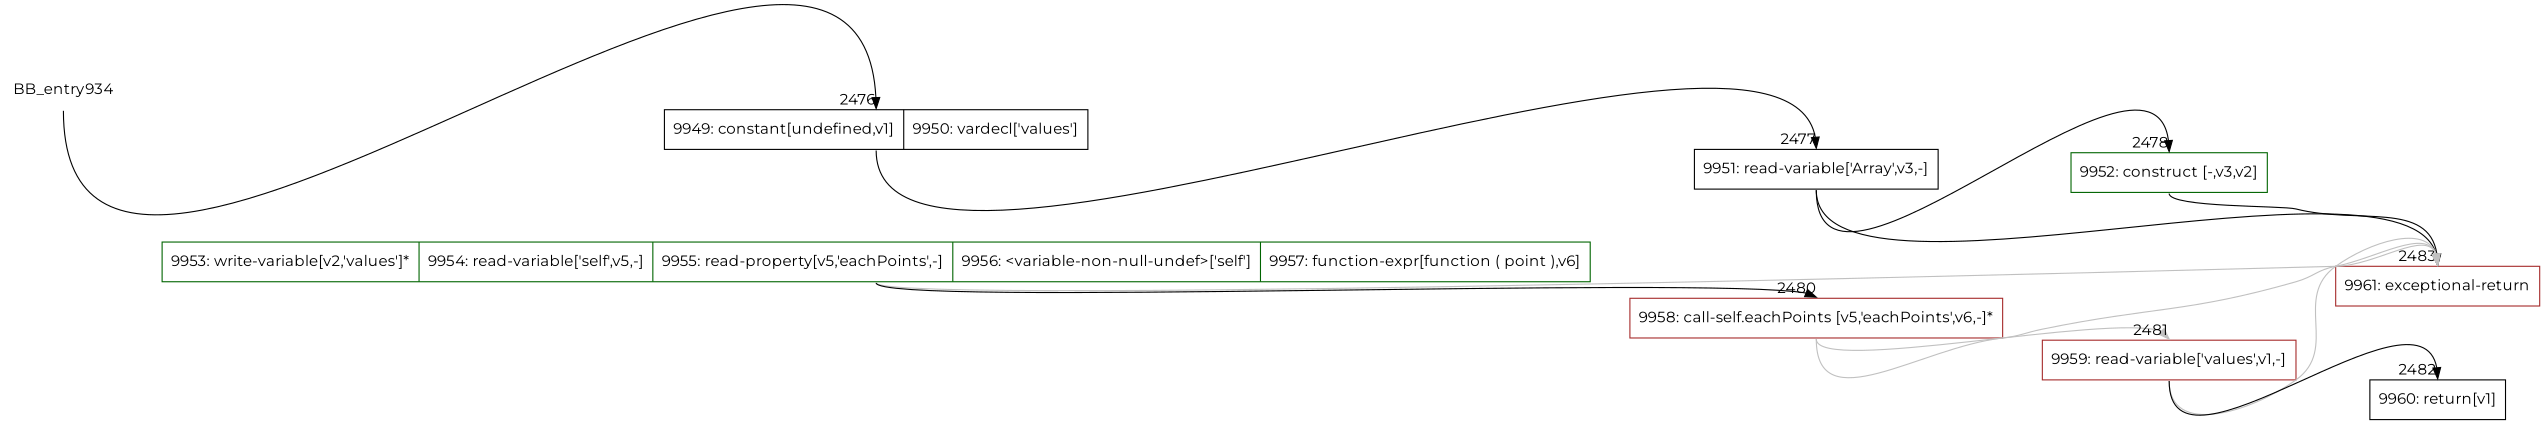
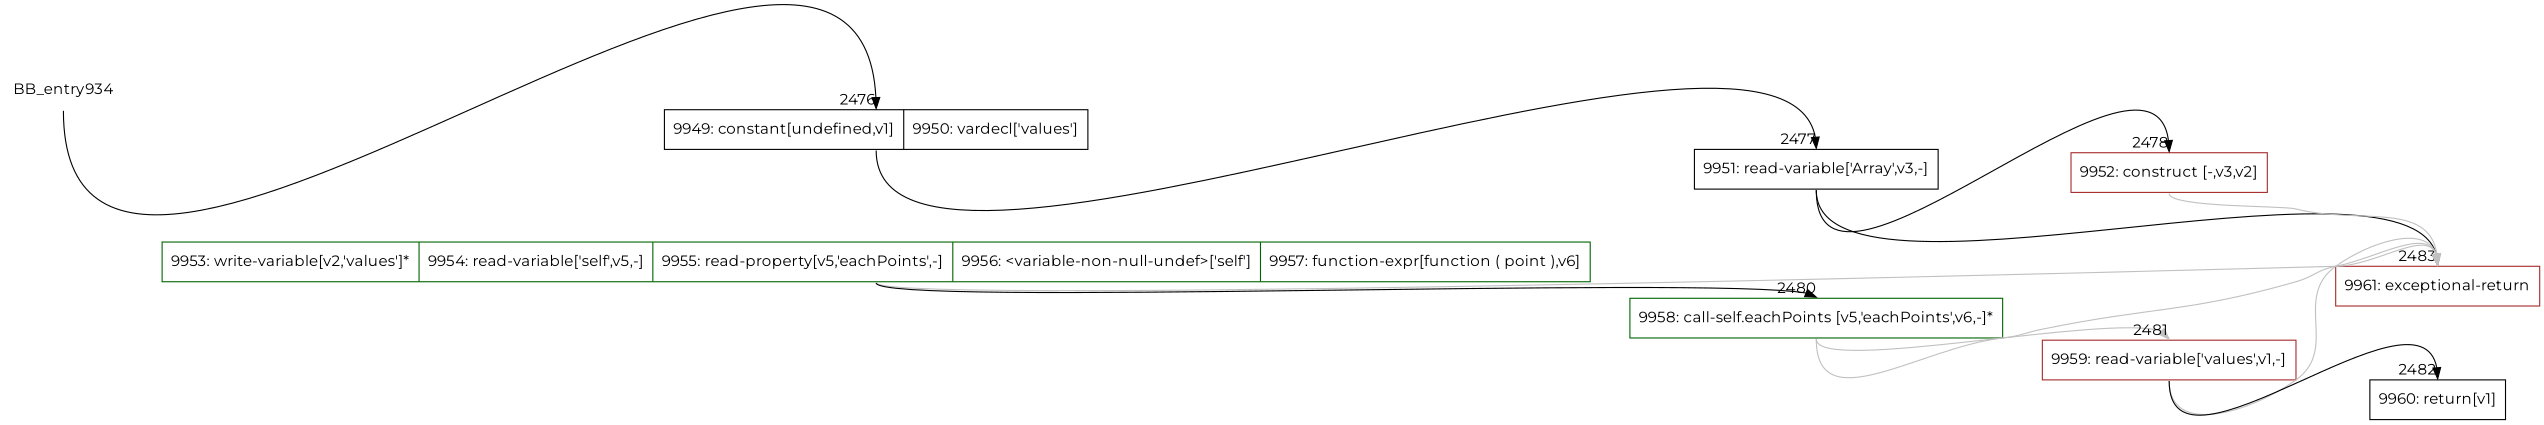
(2169, 173) -> (2169, 173)
(2289, 208) -> (2289, 208)
(1816, 318) -> (1816, 318)
